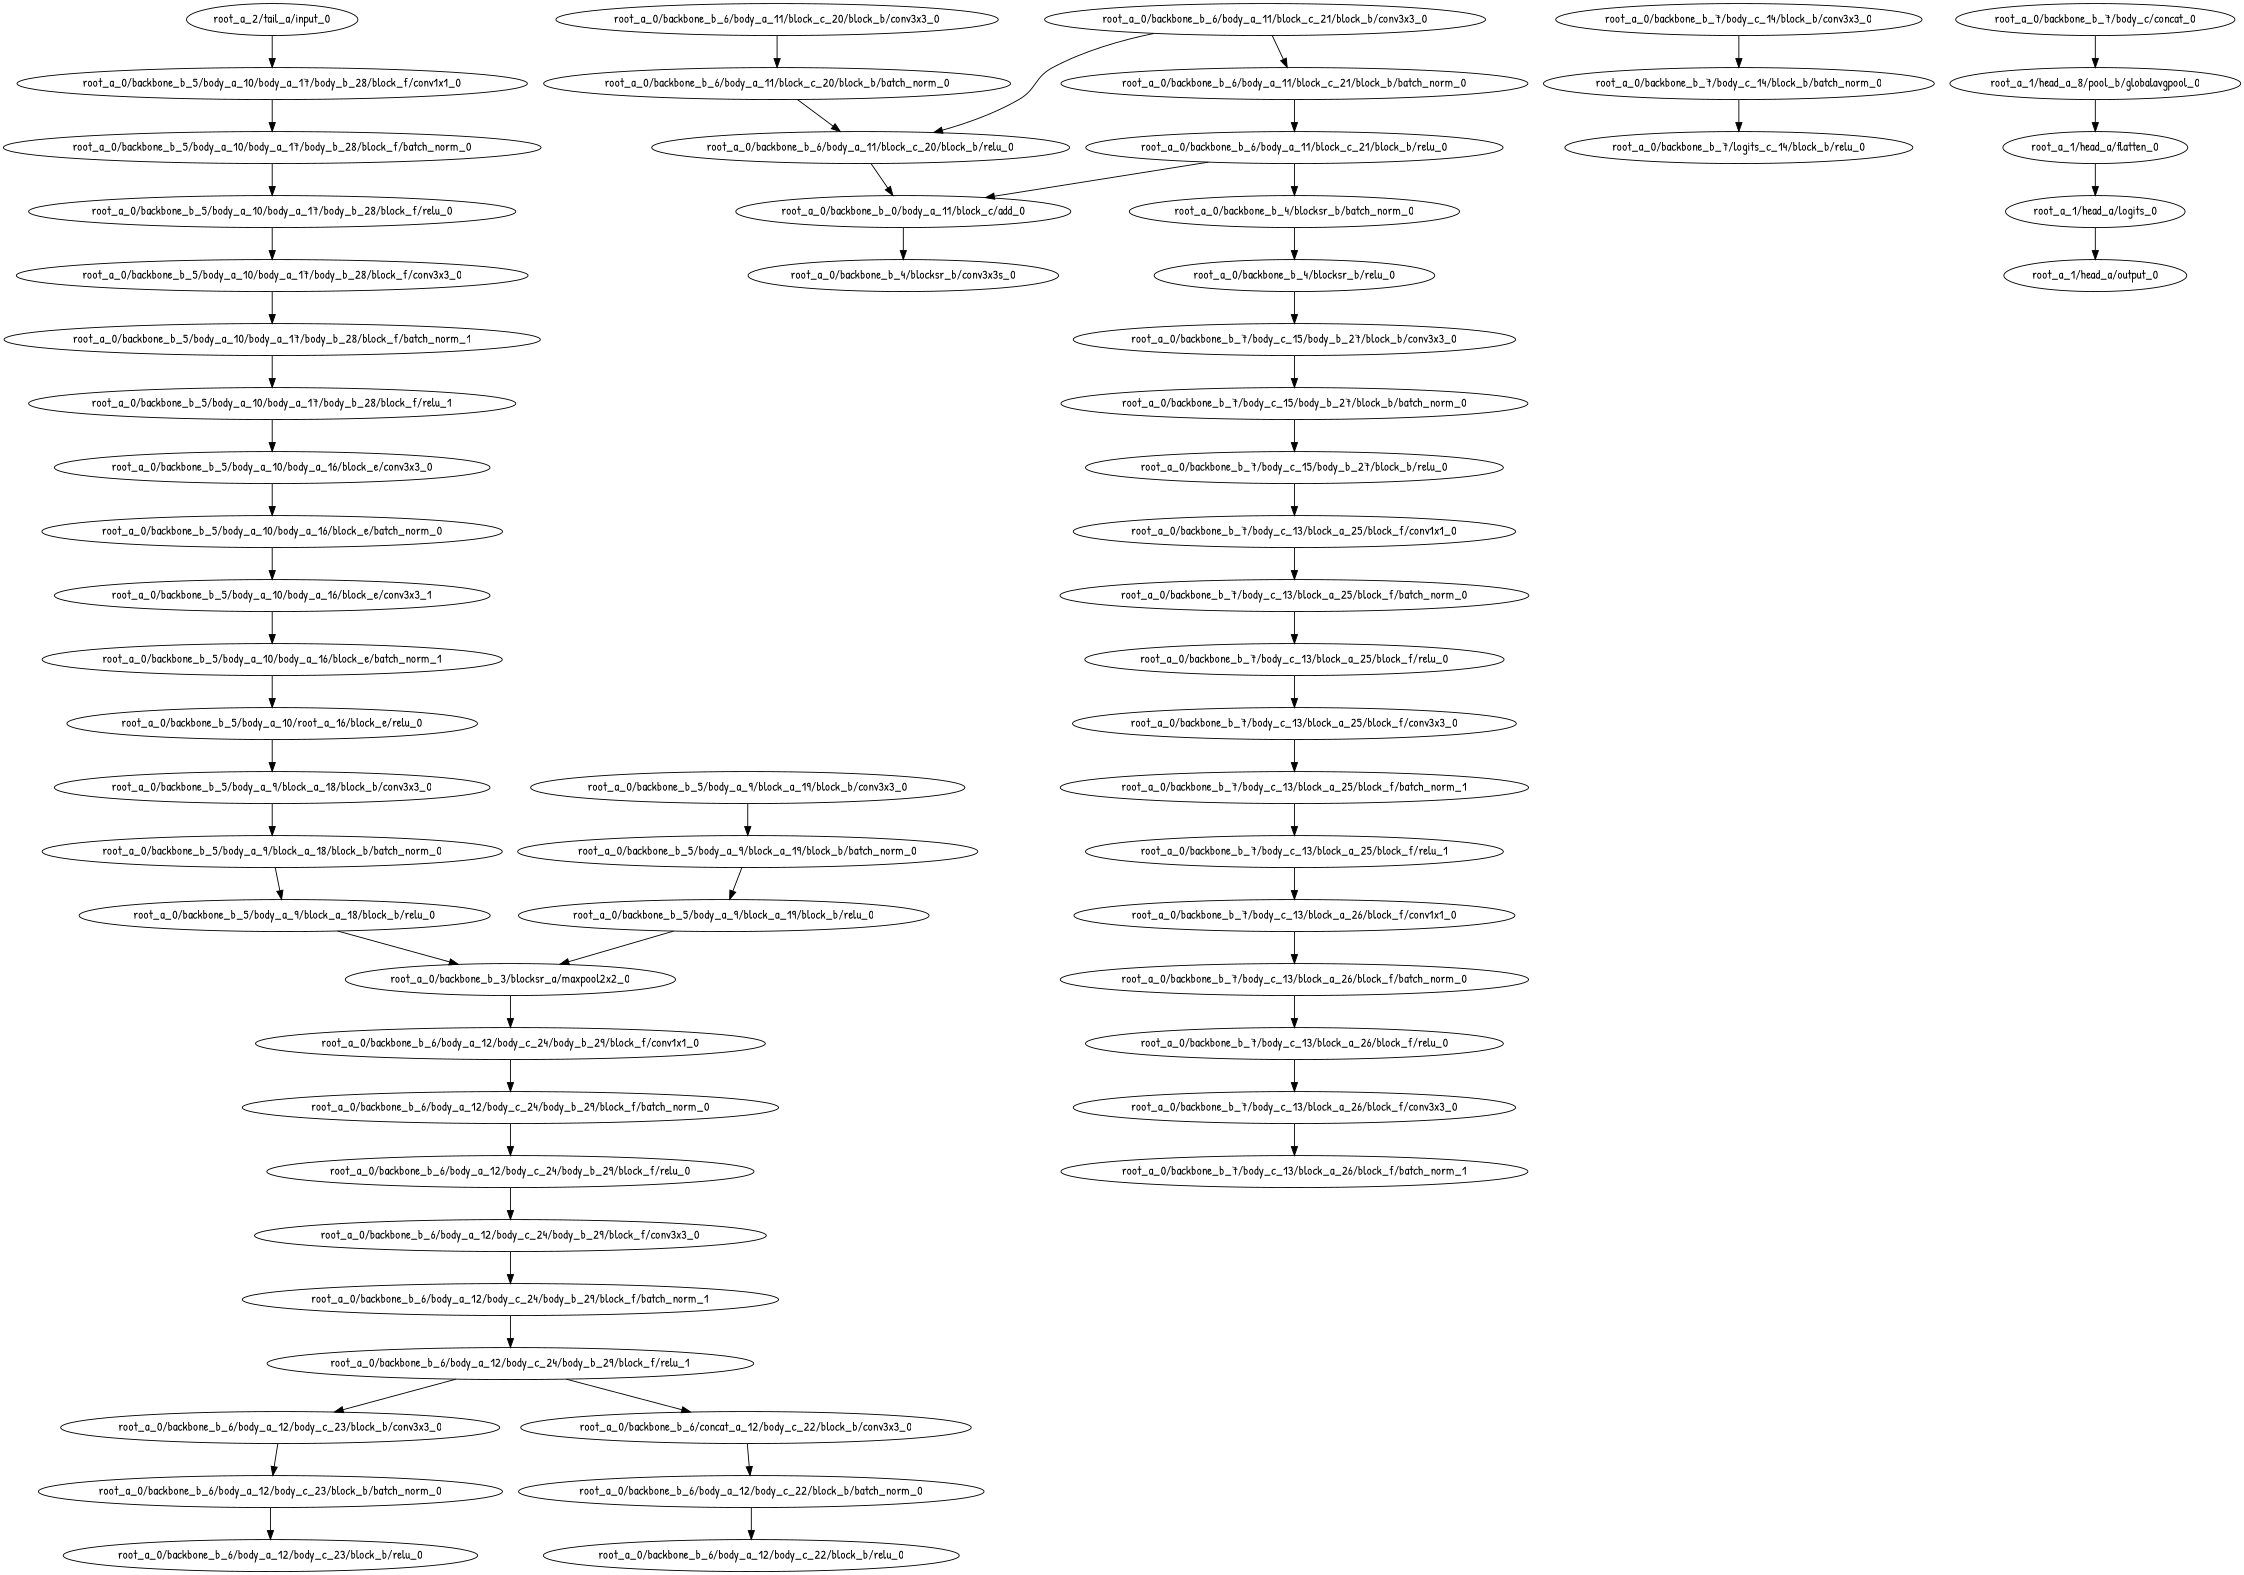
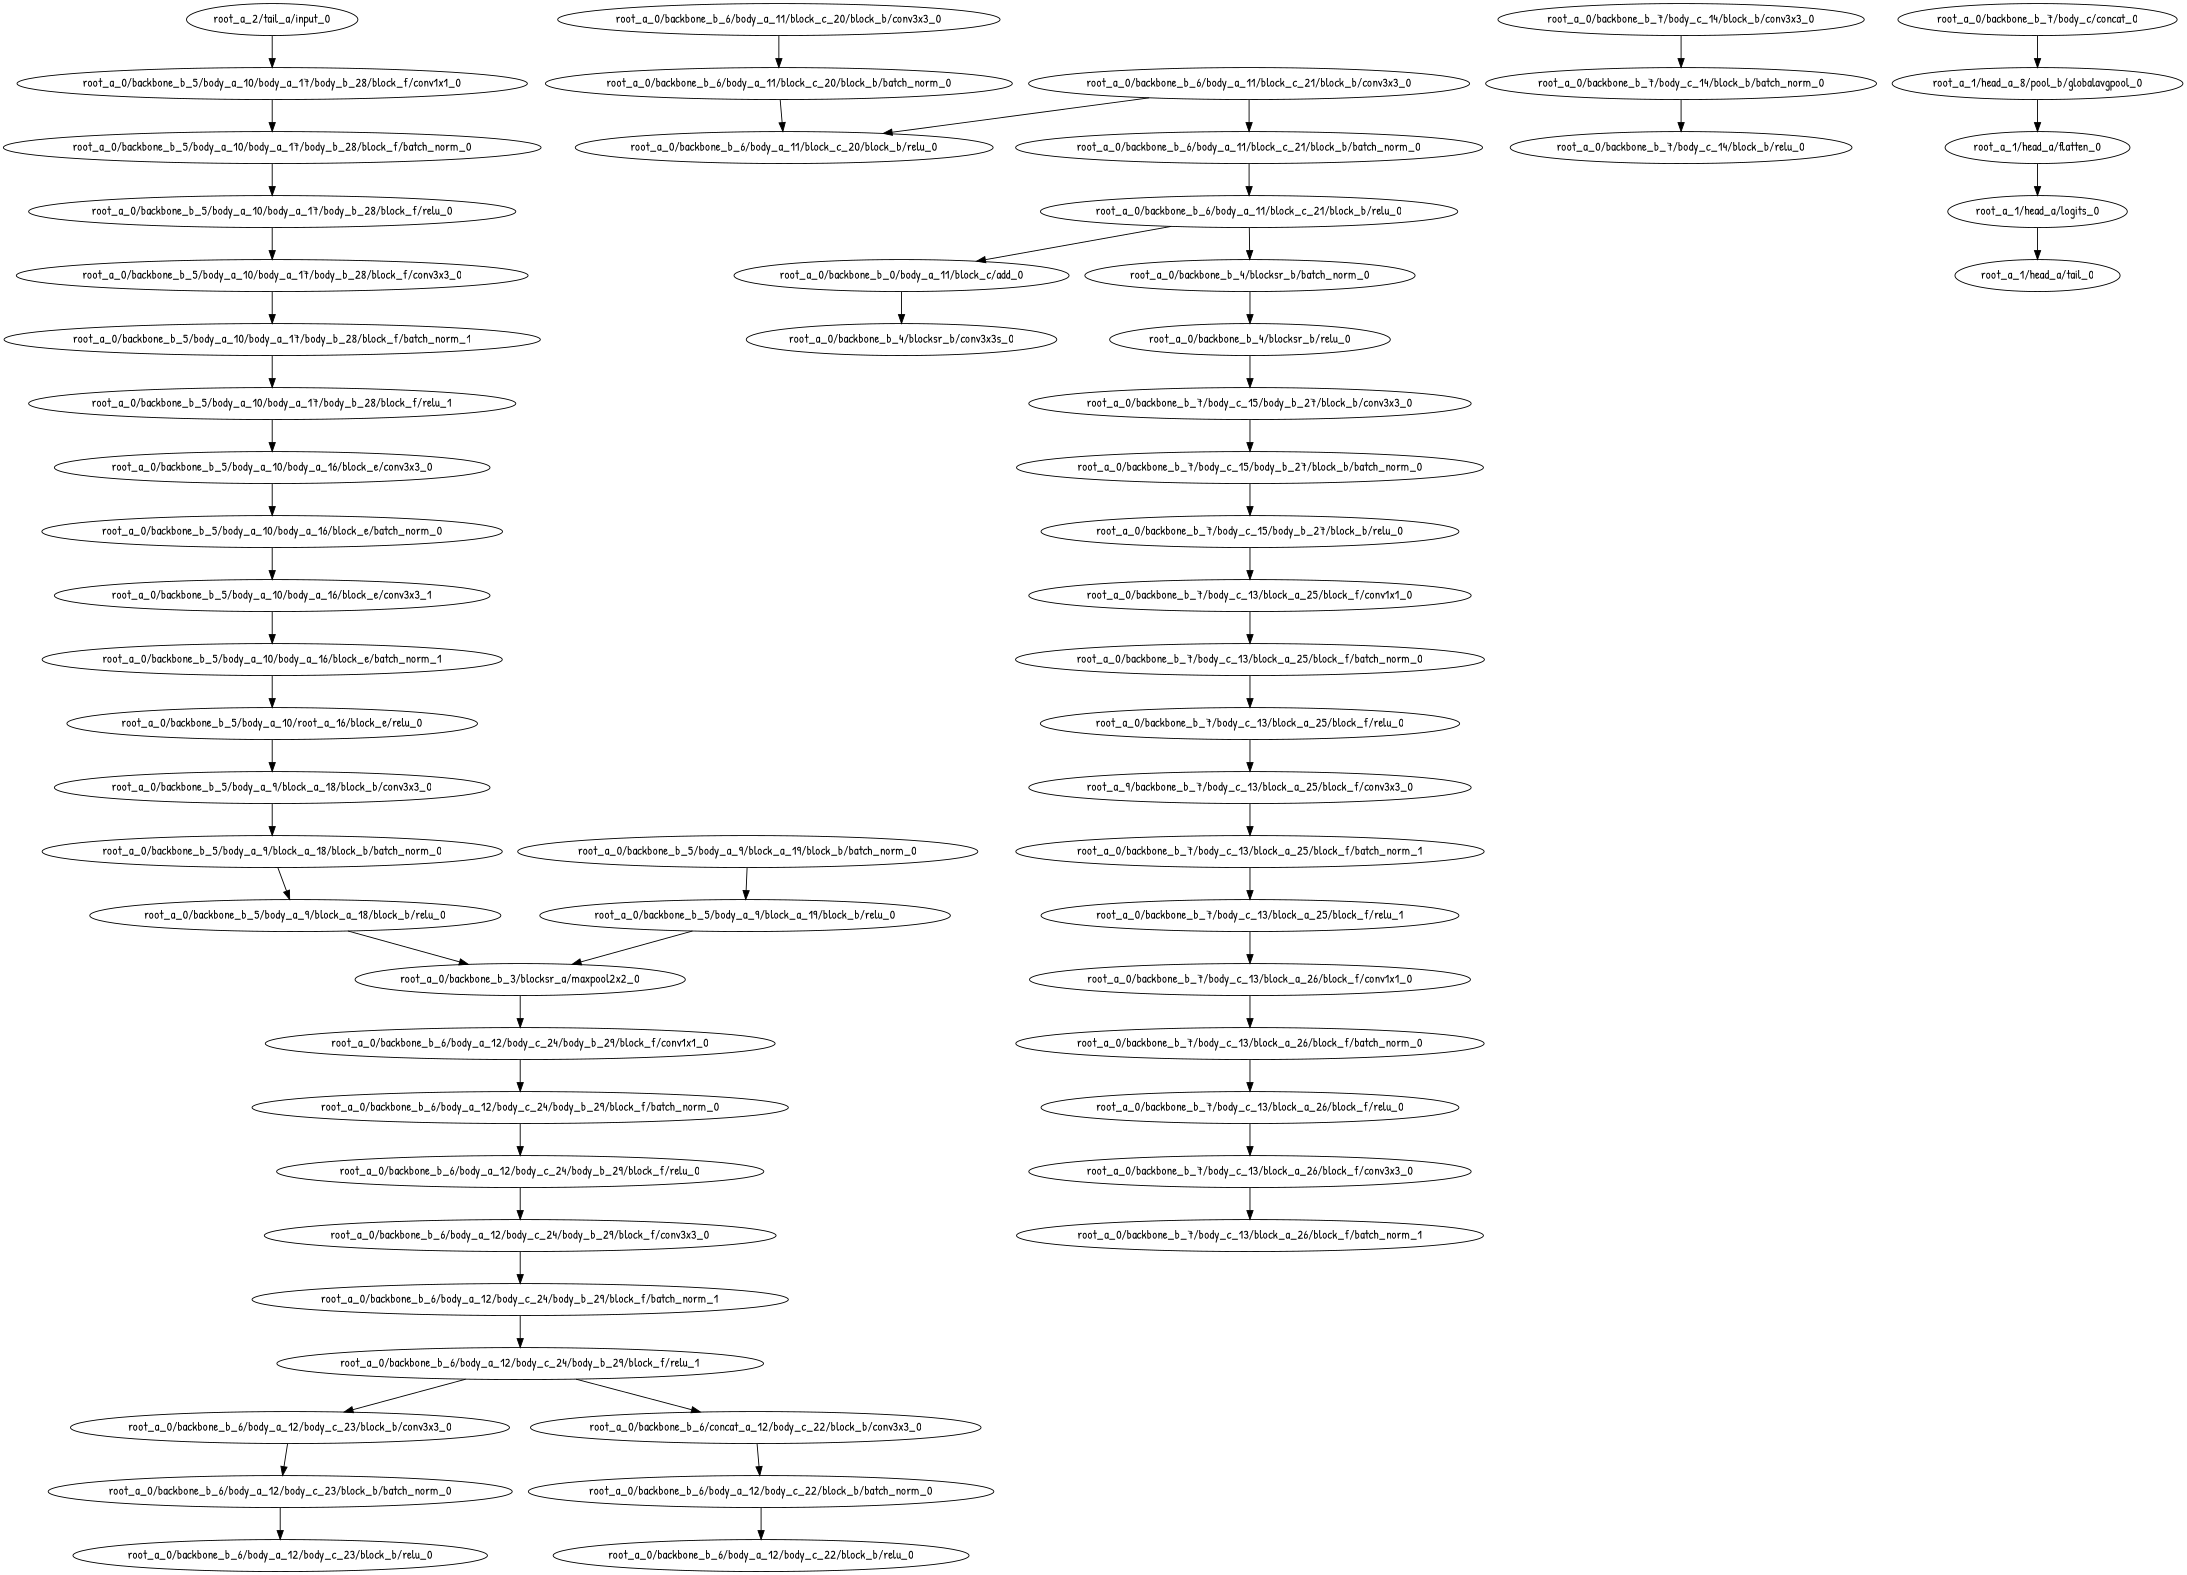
(1739, 148) -> (1681, 148)
(880, 176) -> none
(2095, 276) -> (2038, 276)
(1294, 724) -> (1250, 788)
(748, 788) -> none
